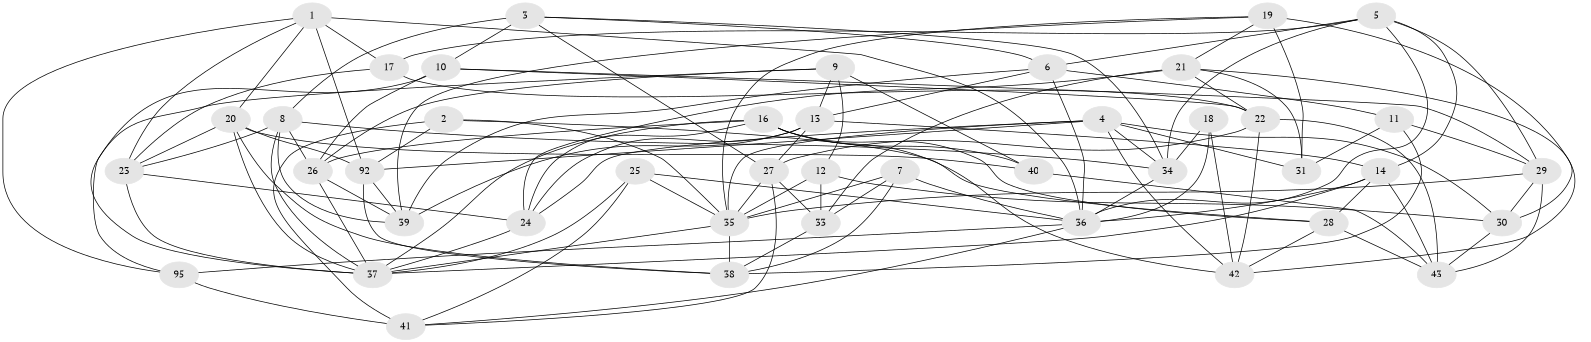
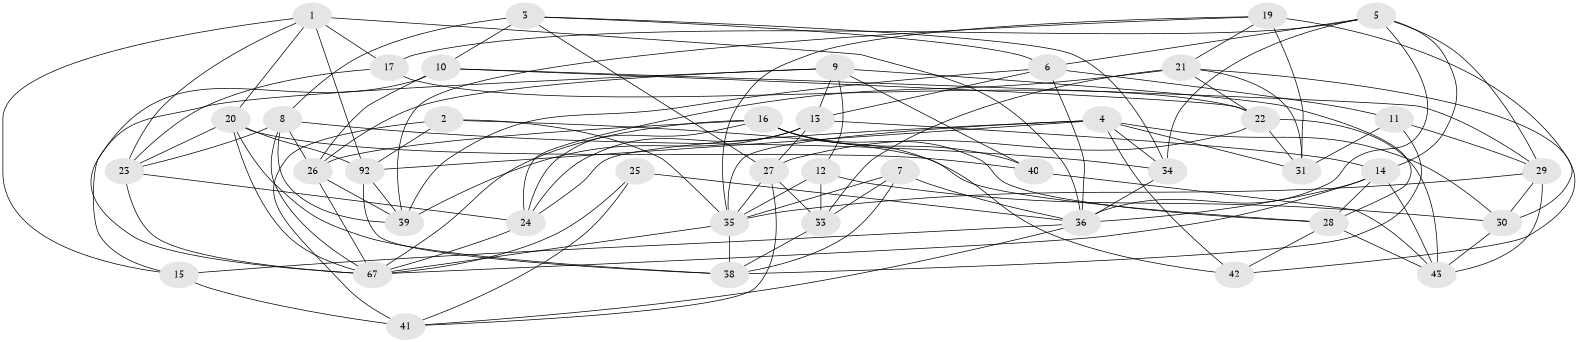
none -> (1268, 103)
(1209, 119) -> none
(1253, 185) -> (1281, 145)
(682, 197) -> none
(179, 275) -> (179, 275)
(373, 275) -> (373, 275)
